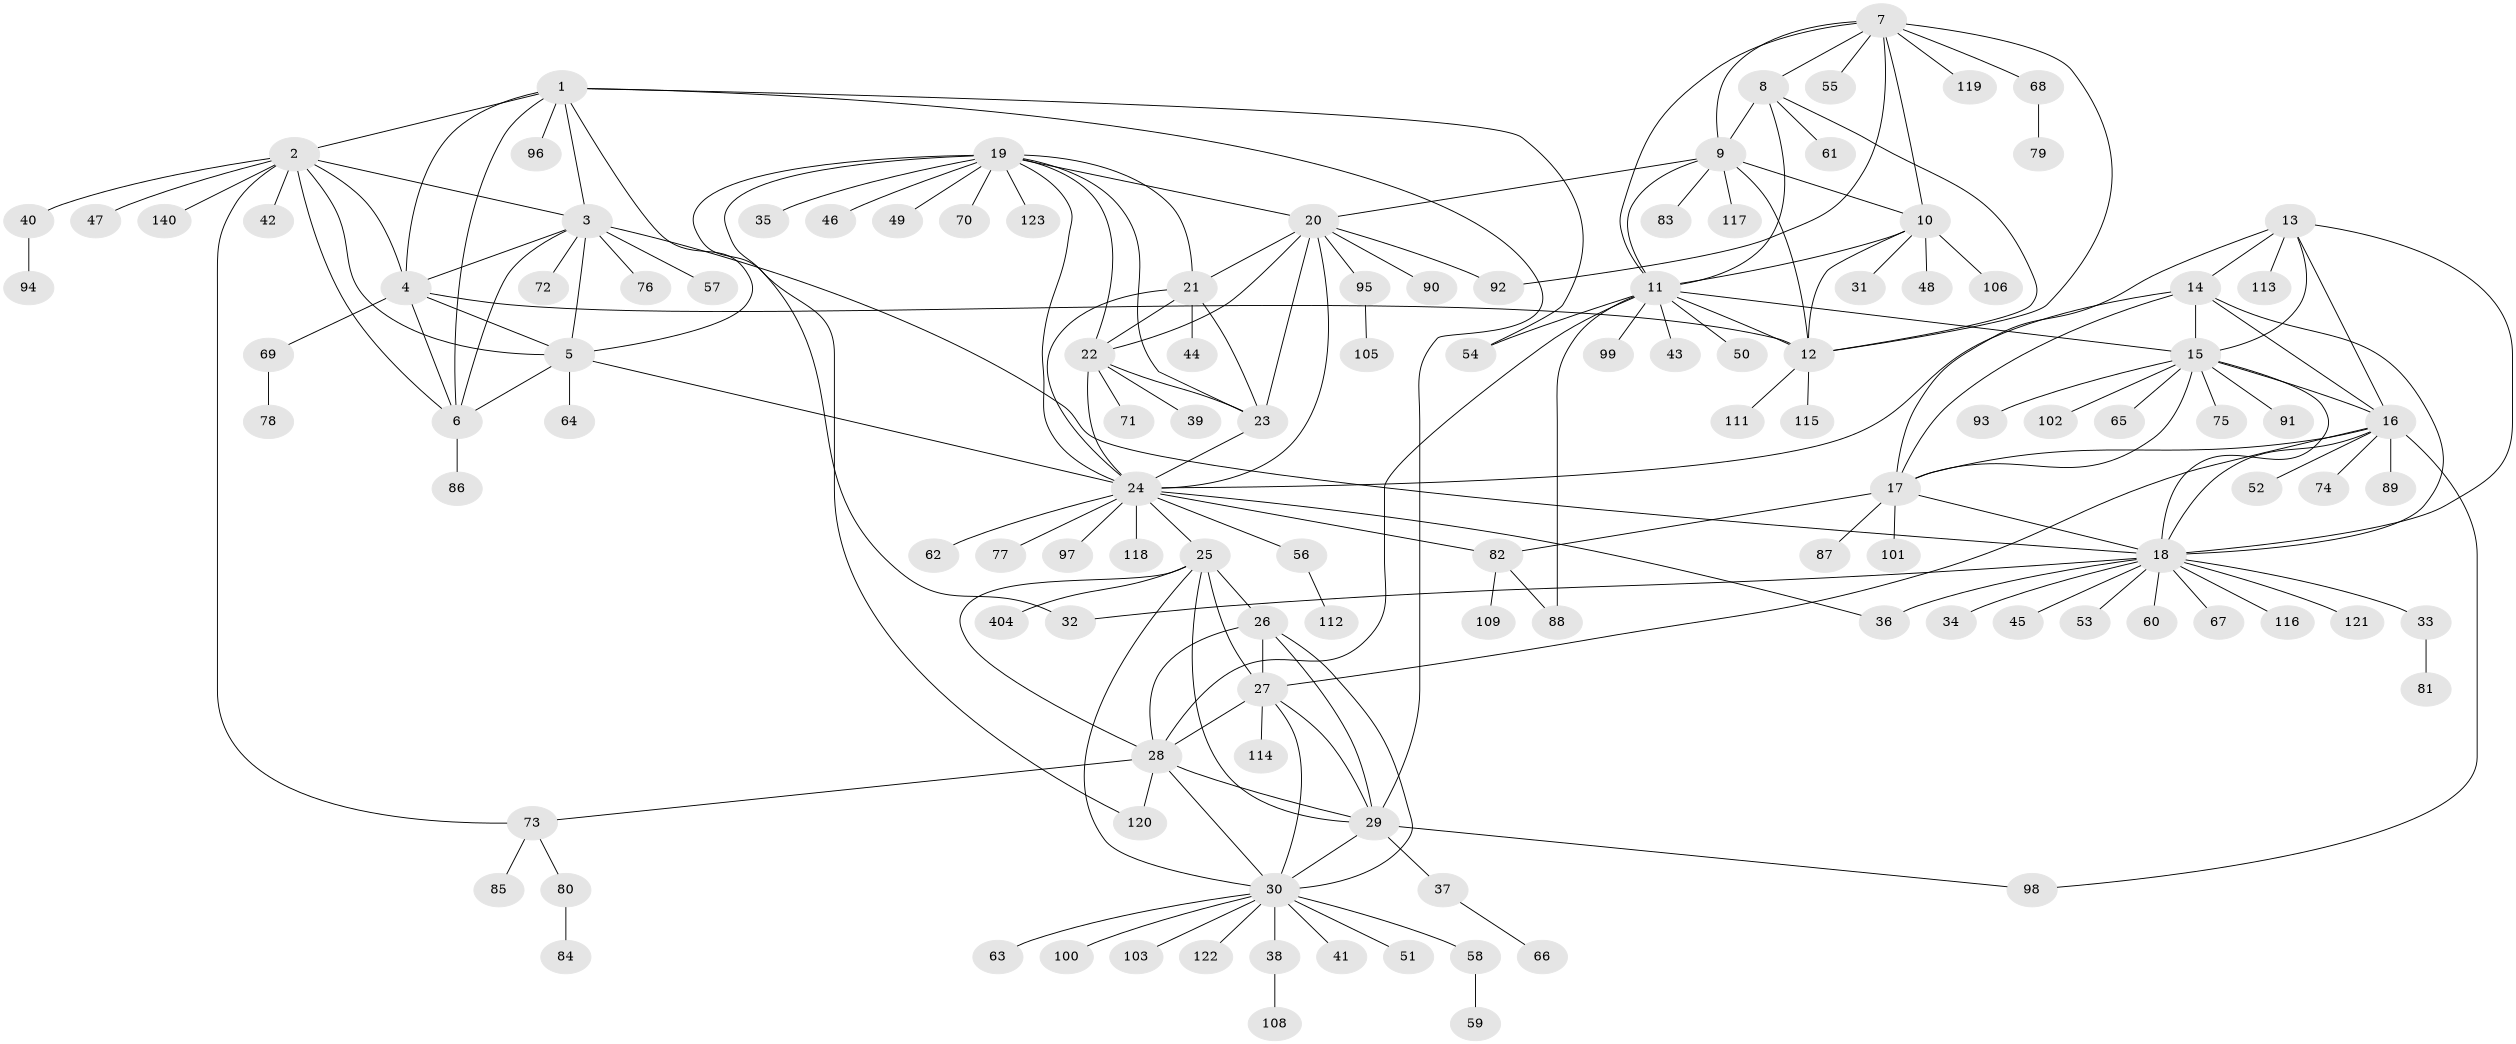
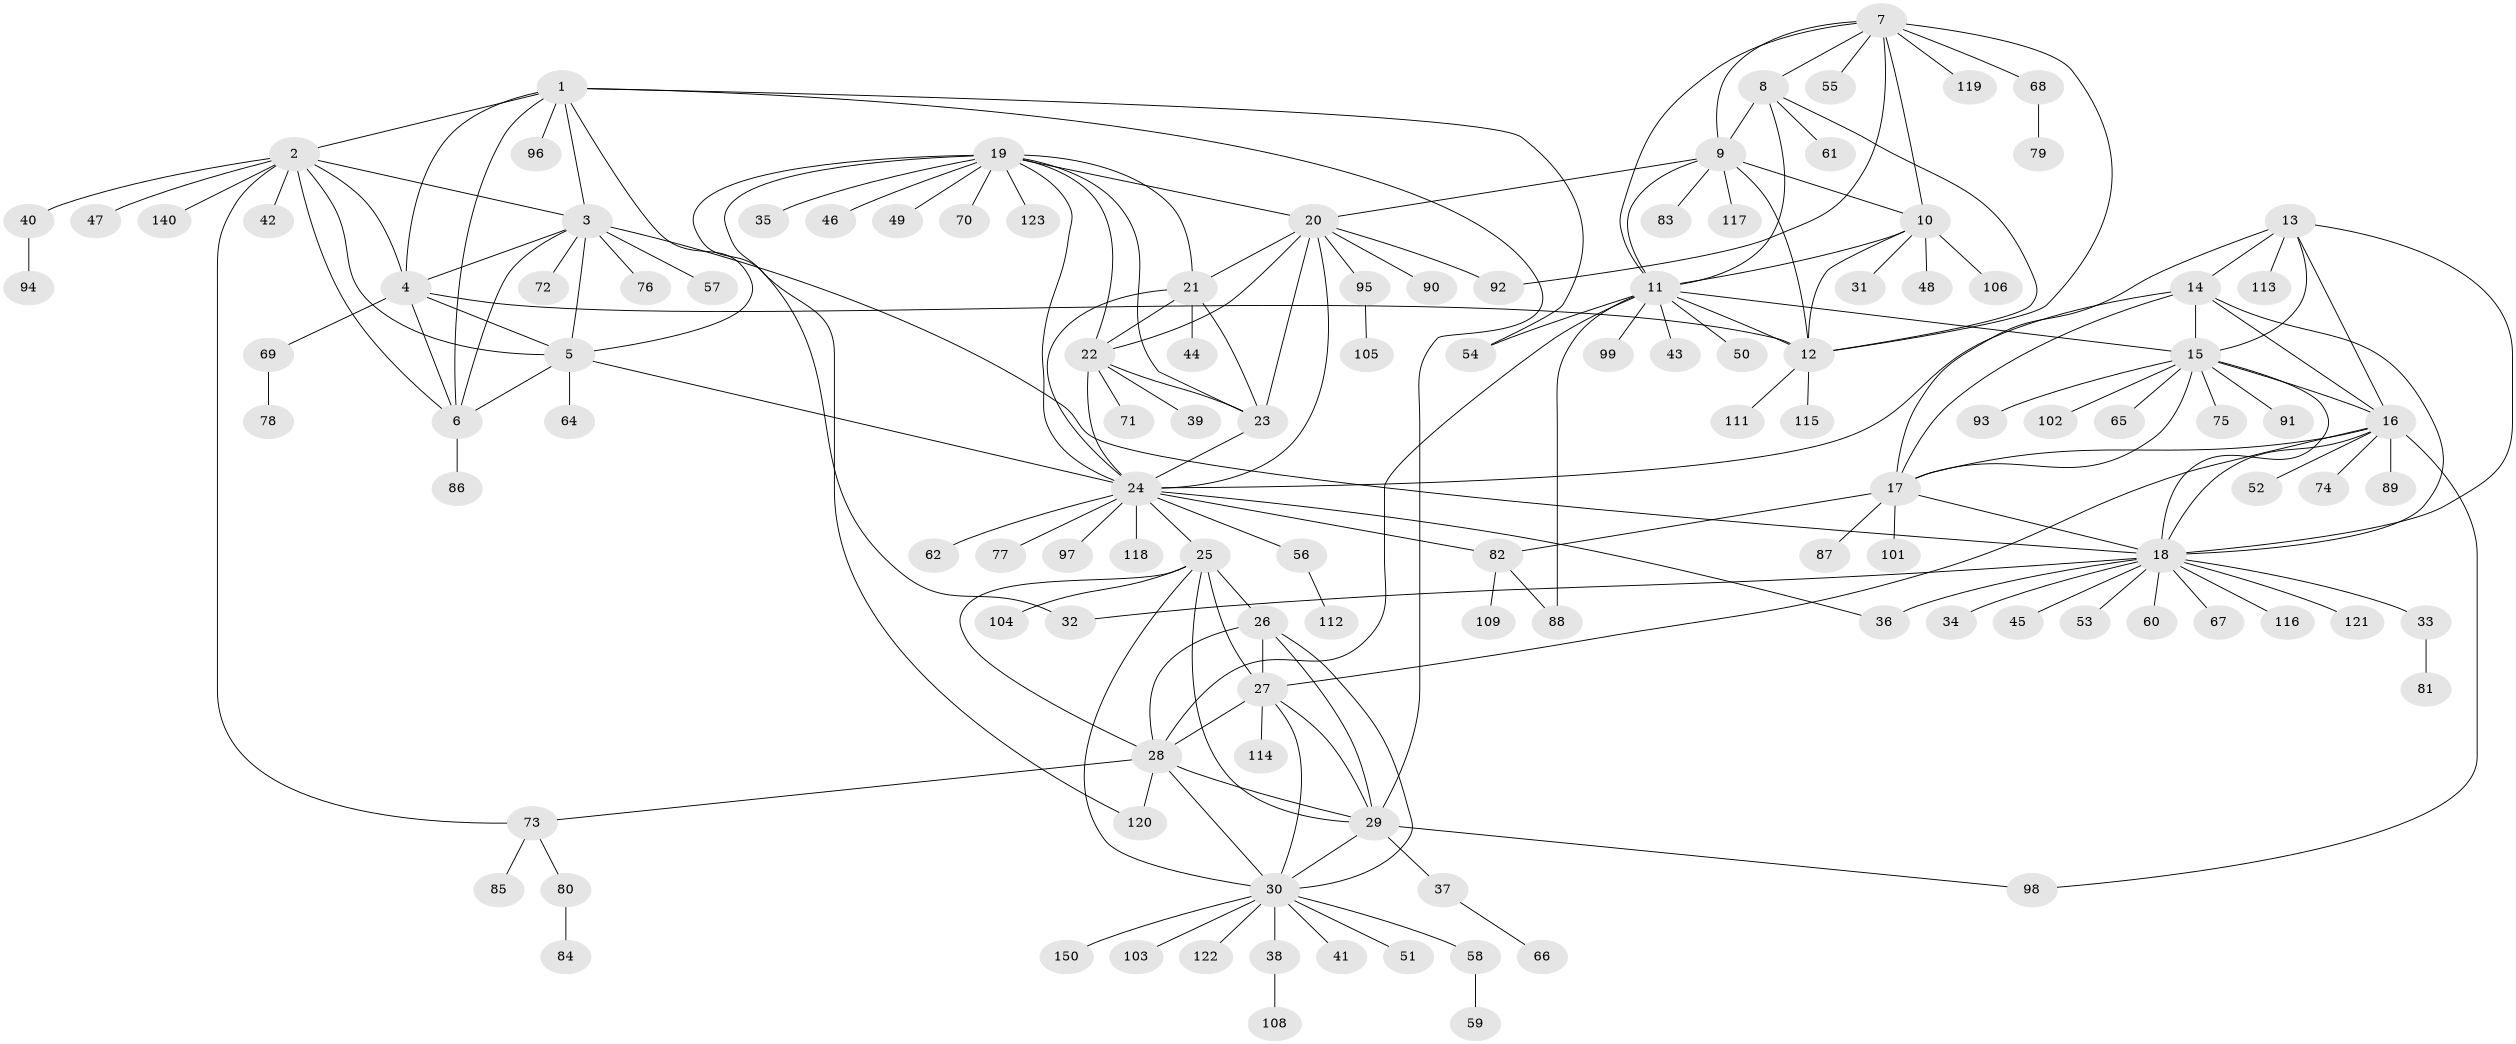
(1002, 623) -> (1002, 623)
(998, 957) -> none
(1067, 957) -> (1067, 957)
